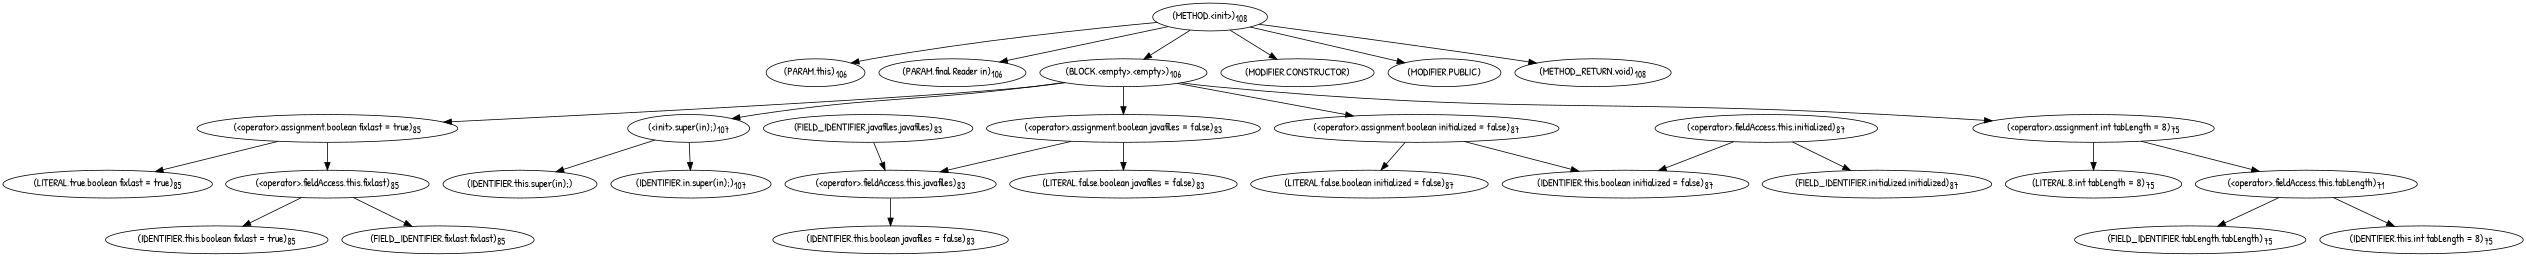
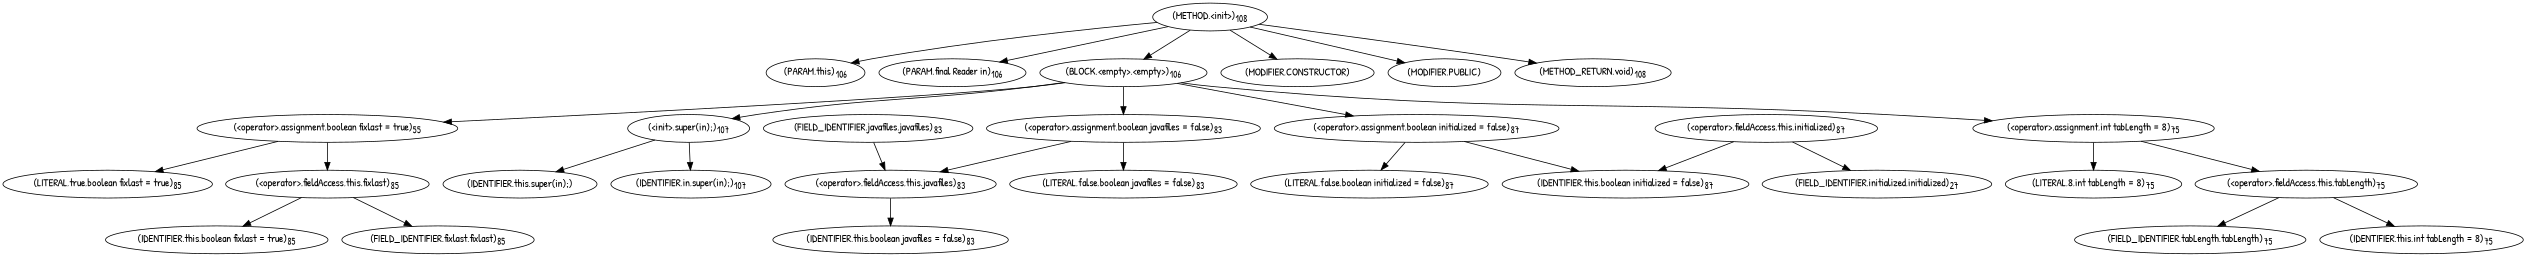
(417, 127) -> (417, 127)
(1954, 183) -> (1954, 183)
(2381, 183) -> (2381, 183)
